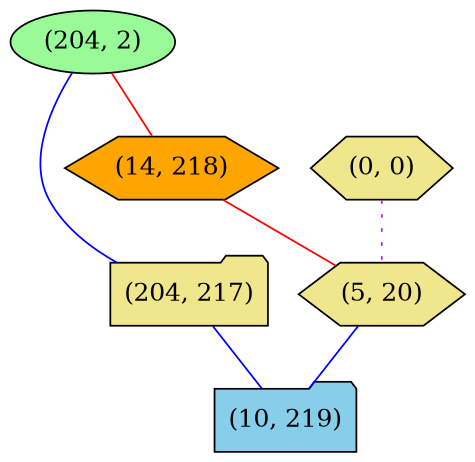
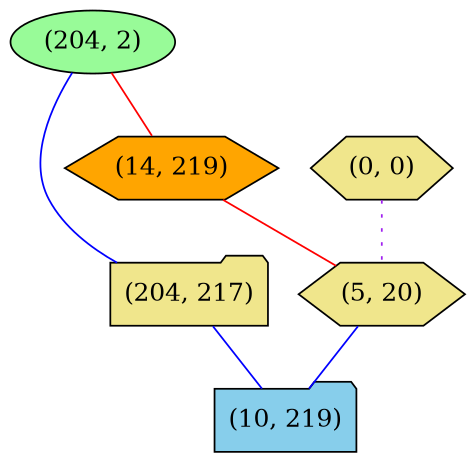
(172, 168) -> (172, 168)
